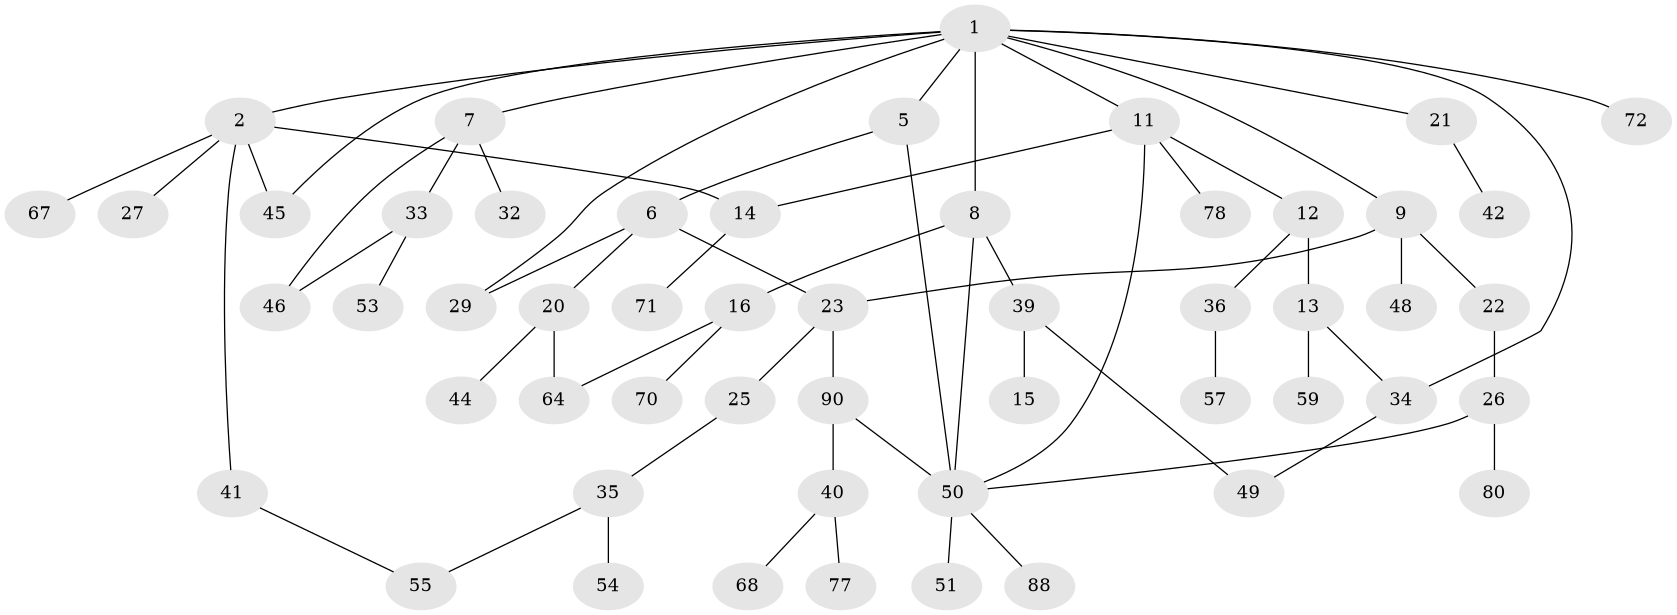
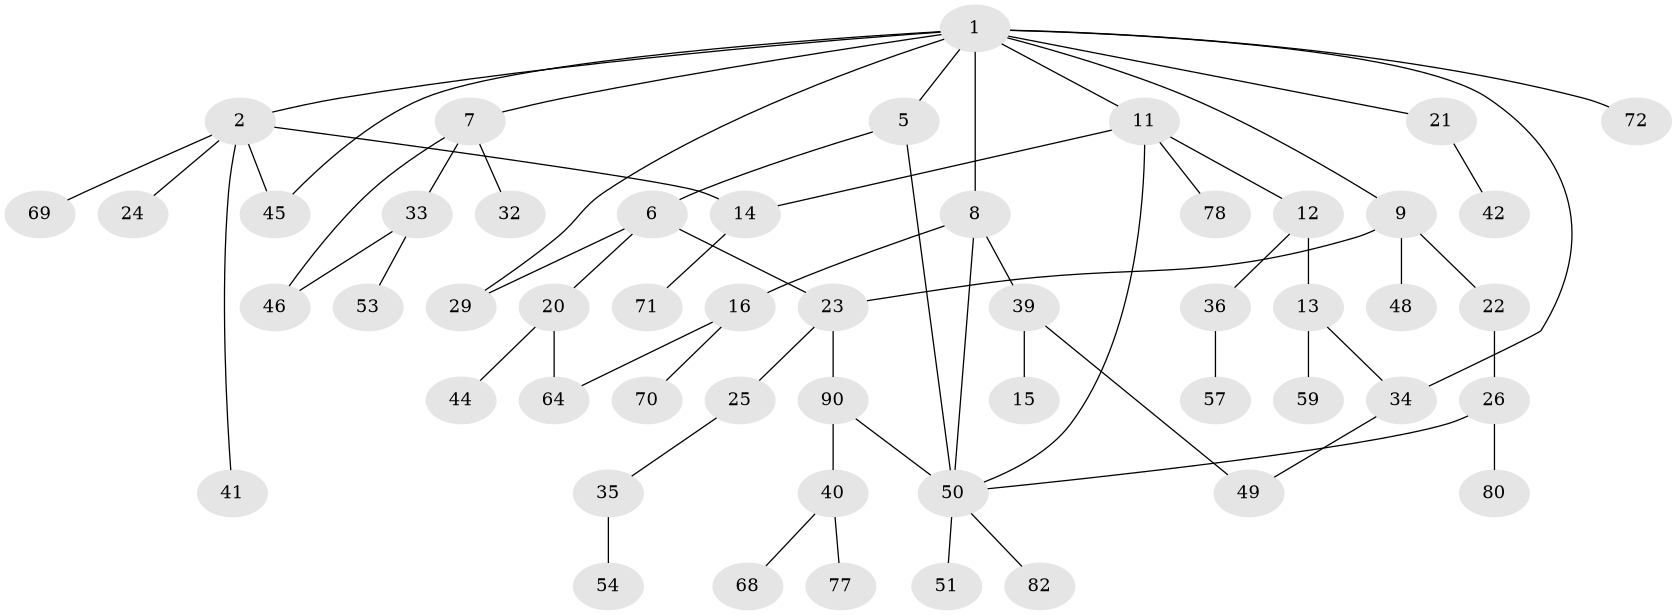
(40, 214) -> (40, 214)
(133, 214) -> (133, 214)
(421, 586) -> none
(1040, 586) -> (1040, 586)
